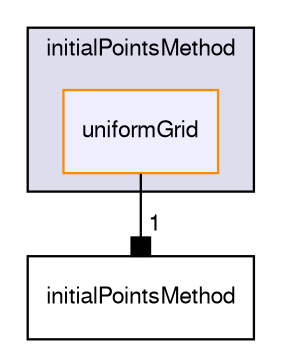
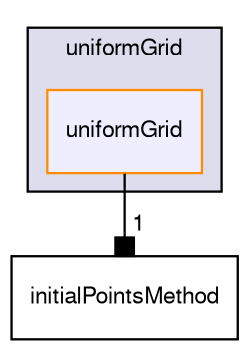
(141, 50) -> (125, 50)
